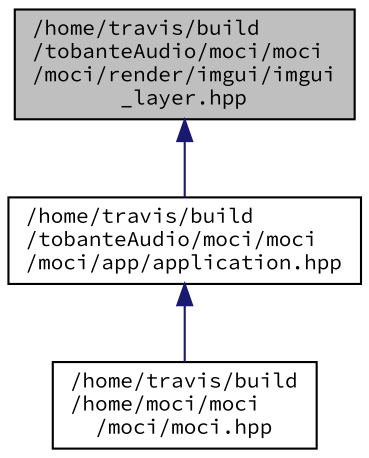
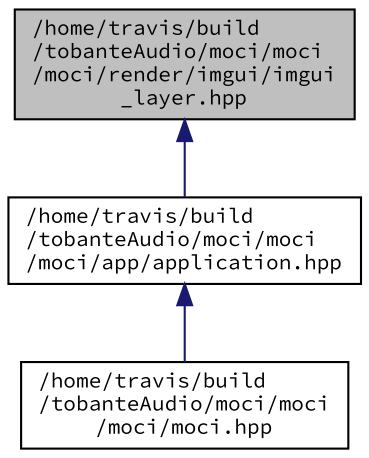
(185, 405) -> (185, 405)
